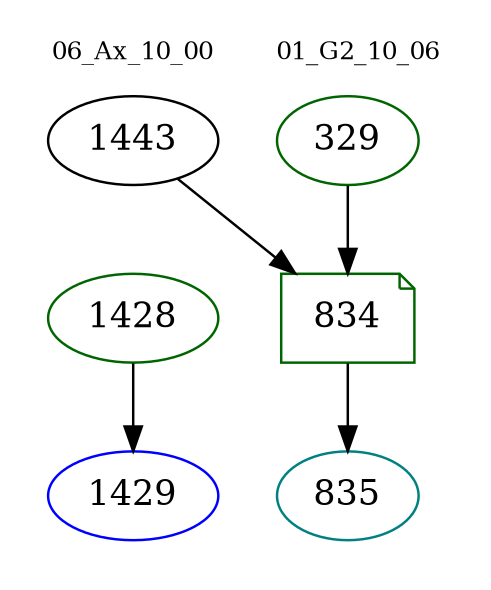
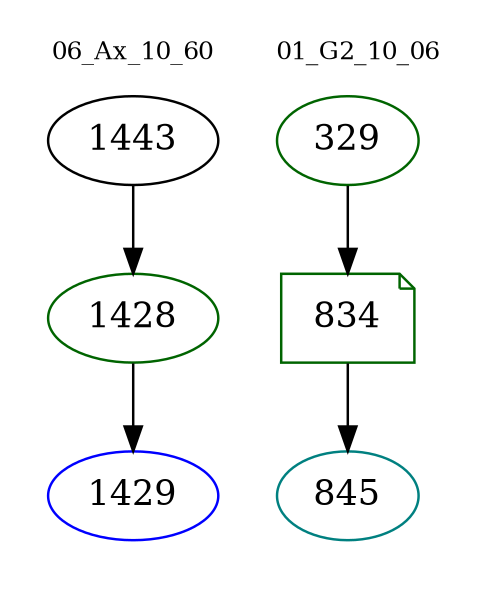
(133, 53) -> (133, 53)
(222, 214) -> (133, 217)
(348, 496) -> (348, 496)
